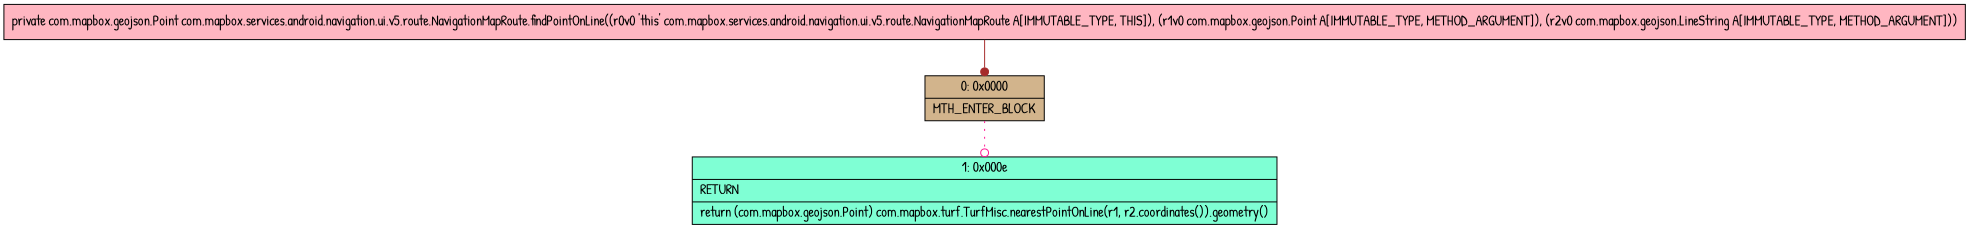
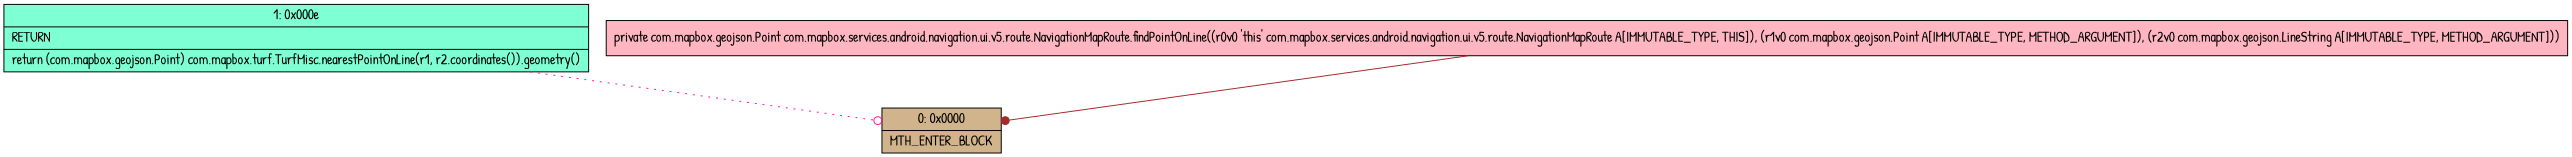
(985, 135) -> (702, 96)
